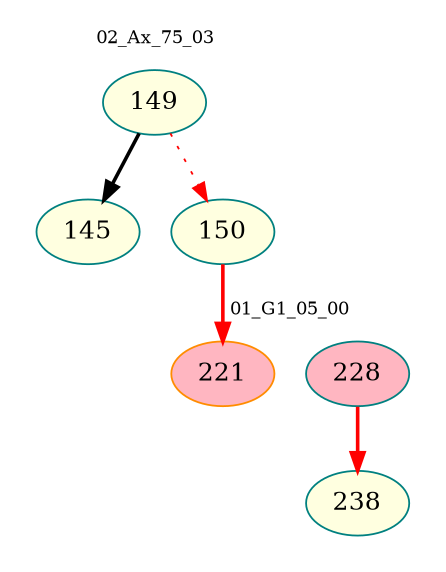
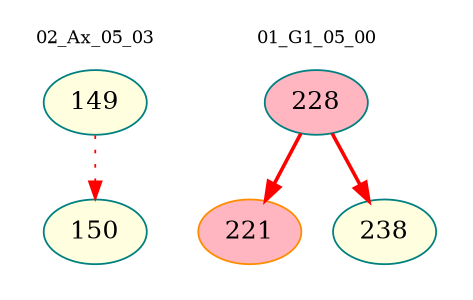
(155, 39) -> (95, 39)
(88, 232) -> none
(223, 304) -> (288, 159)
